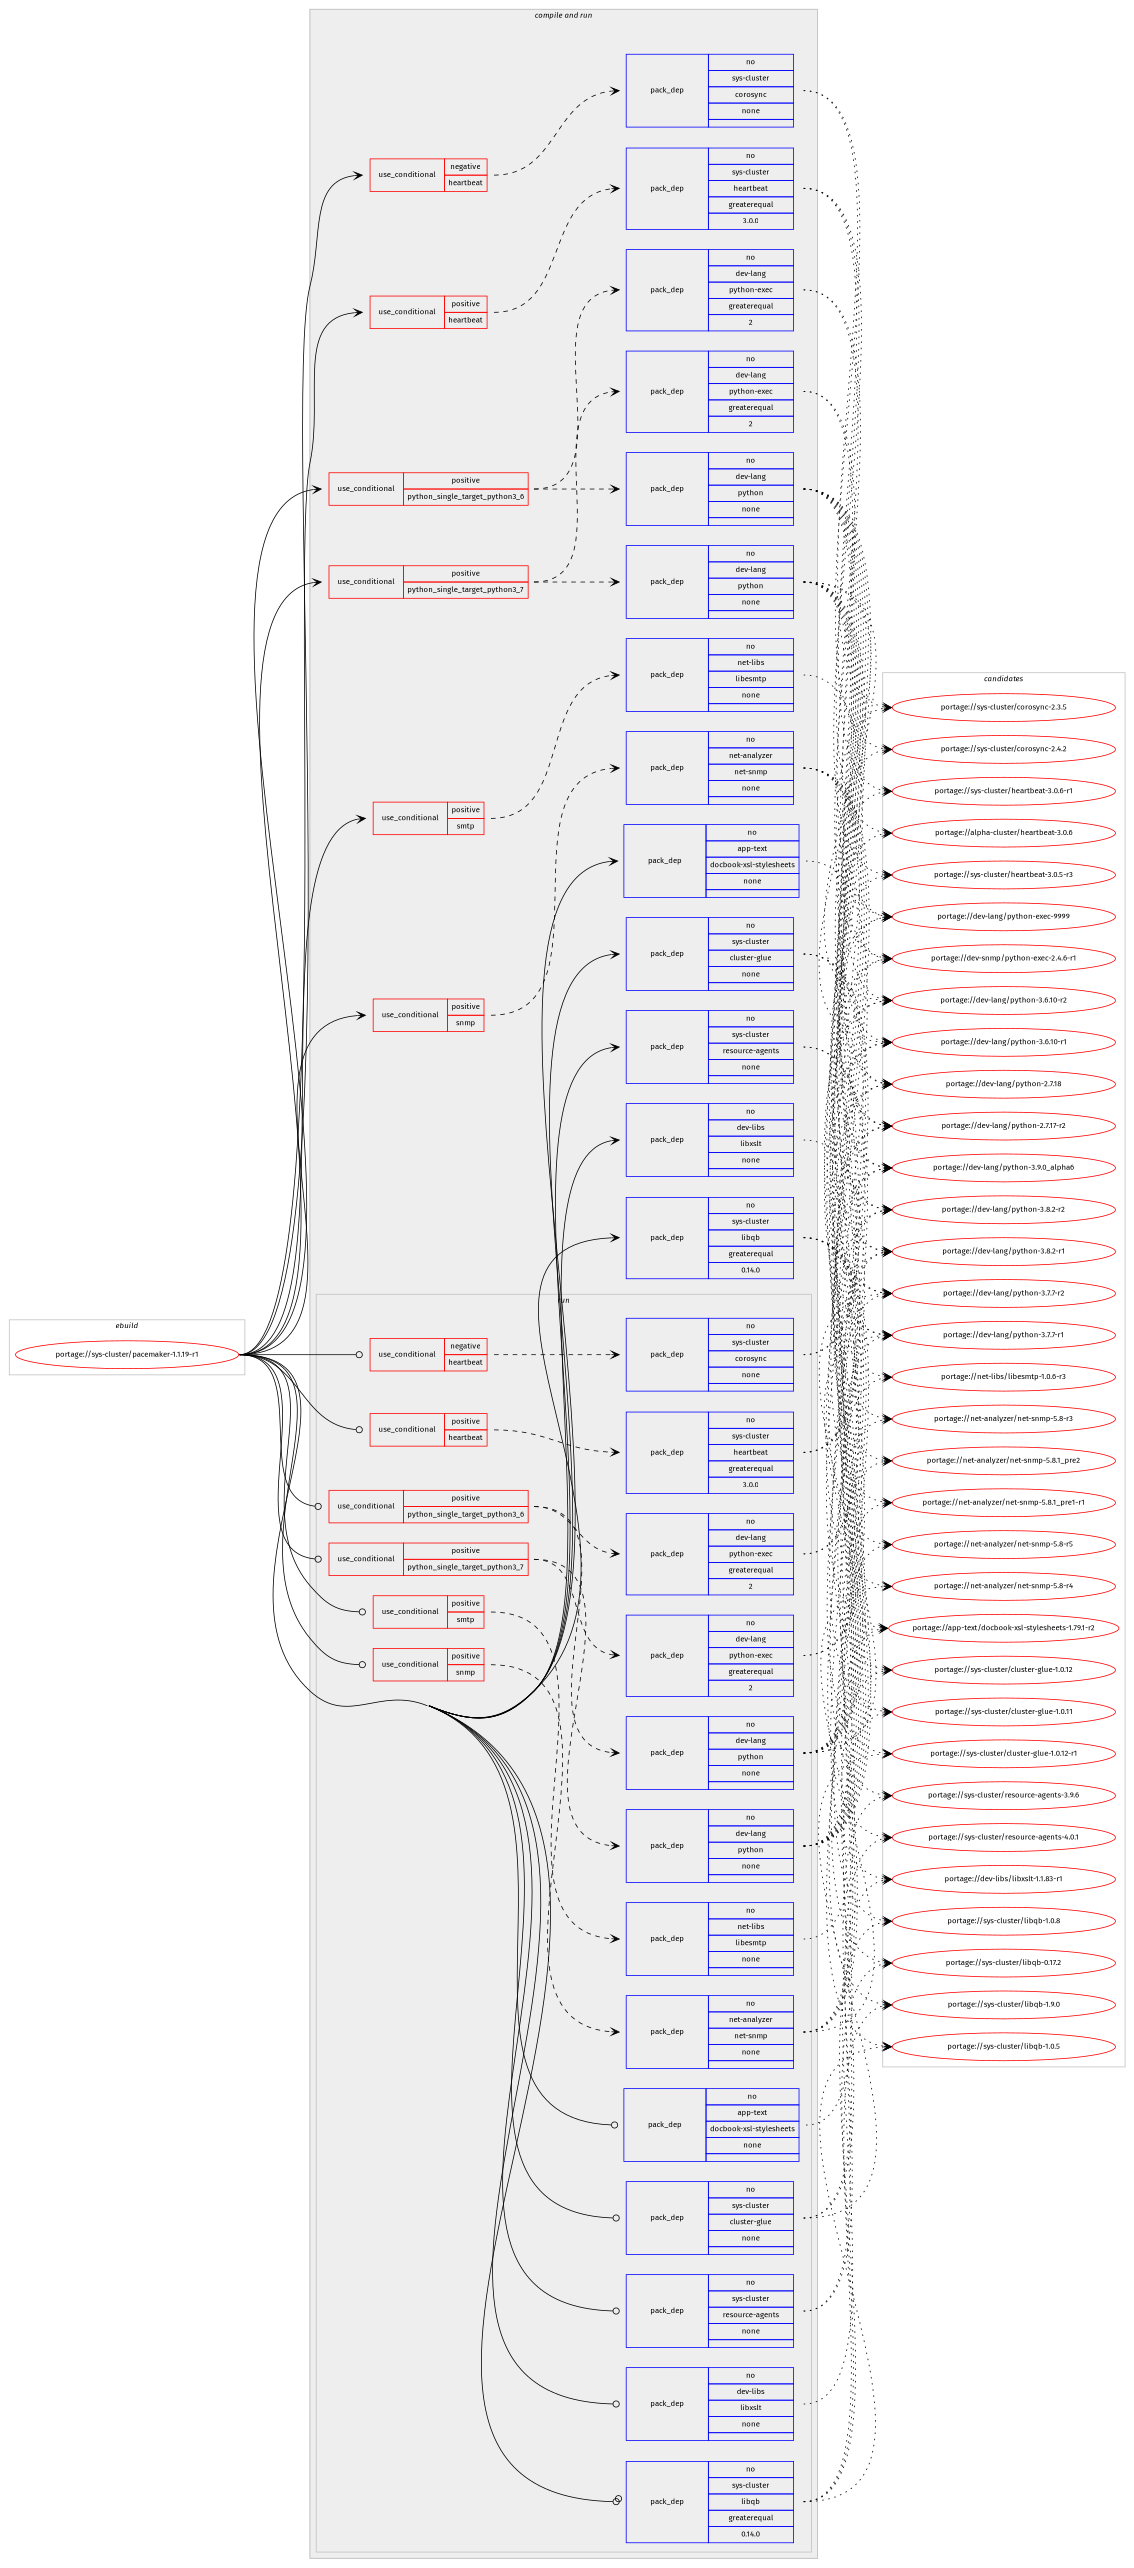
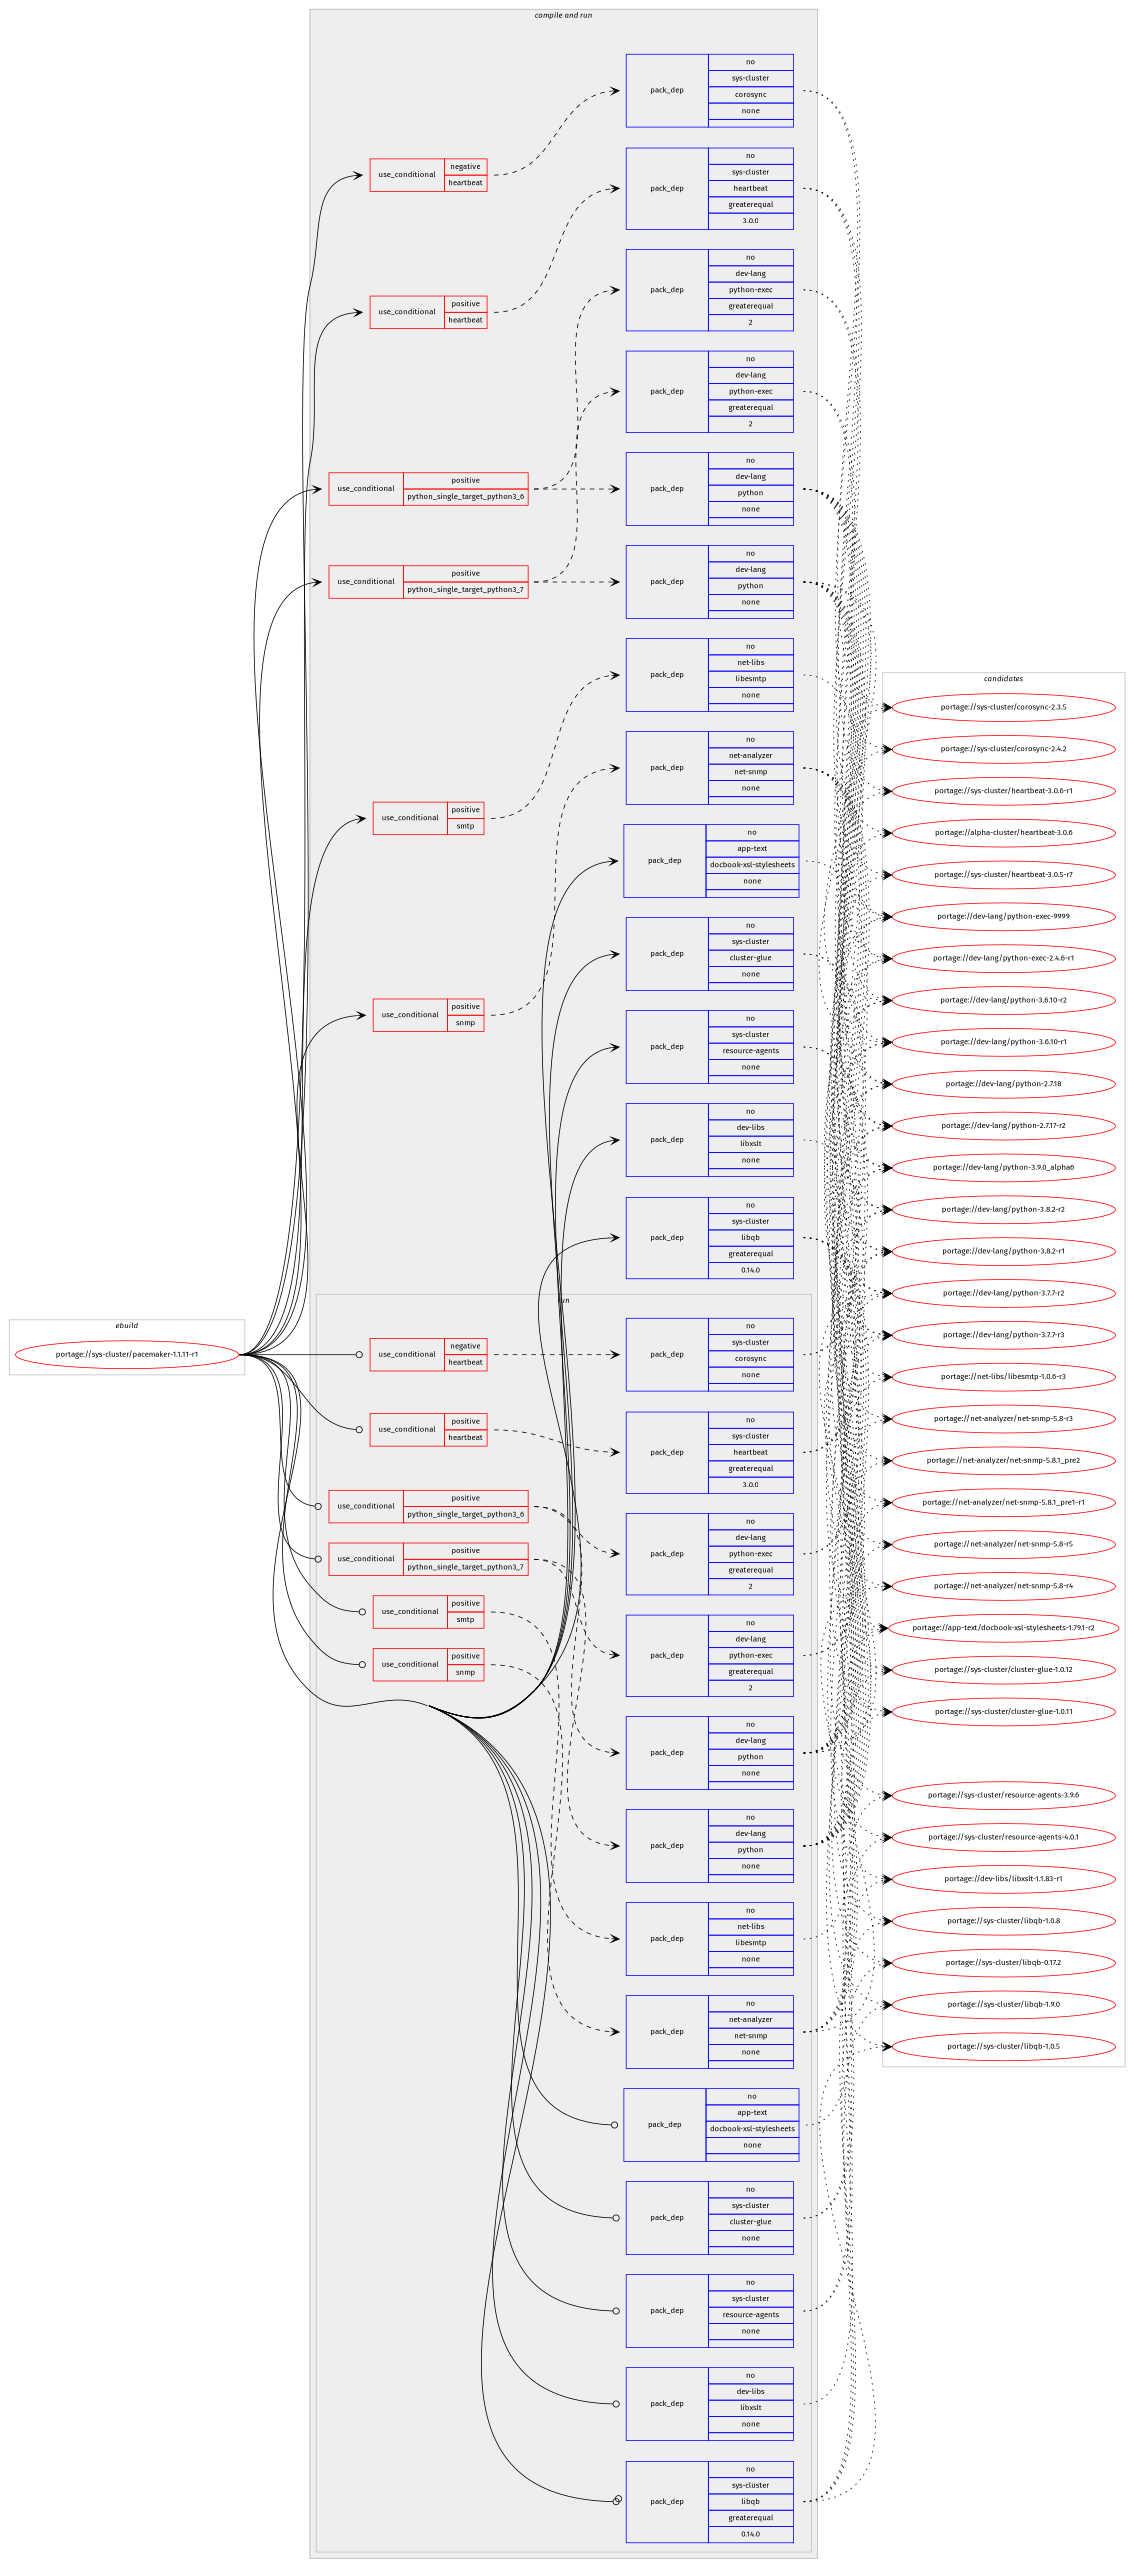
(1004, 875) -> (1004, 875)
(1004, 959) -> (1004, 959)
(1004, 1335) -> (1004, 1335)
(127, 1355) -> (127, 1355)
(1004, 1754) -> none
